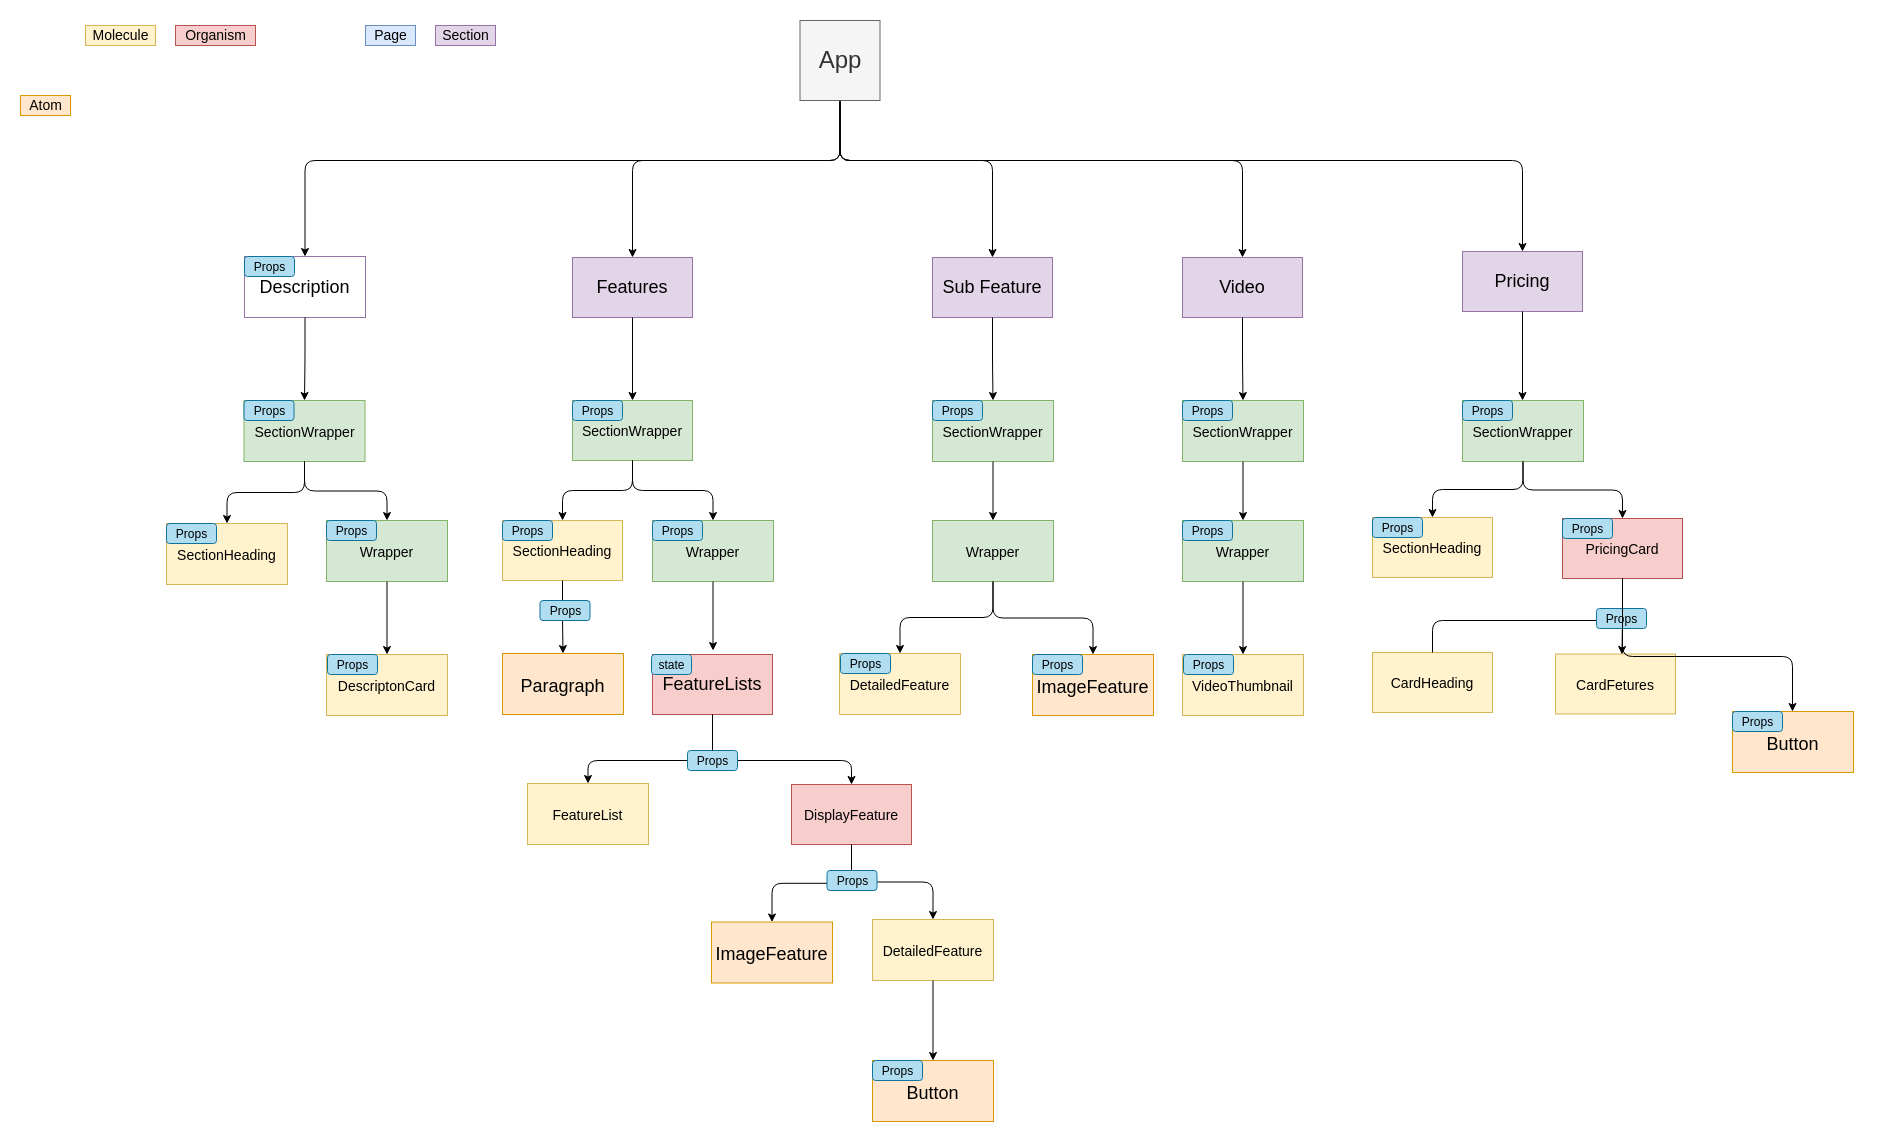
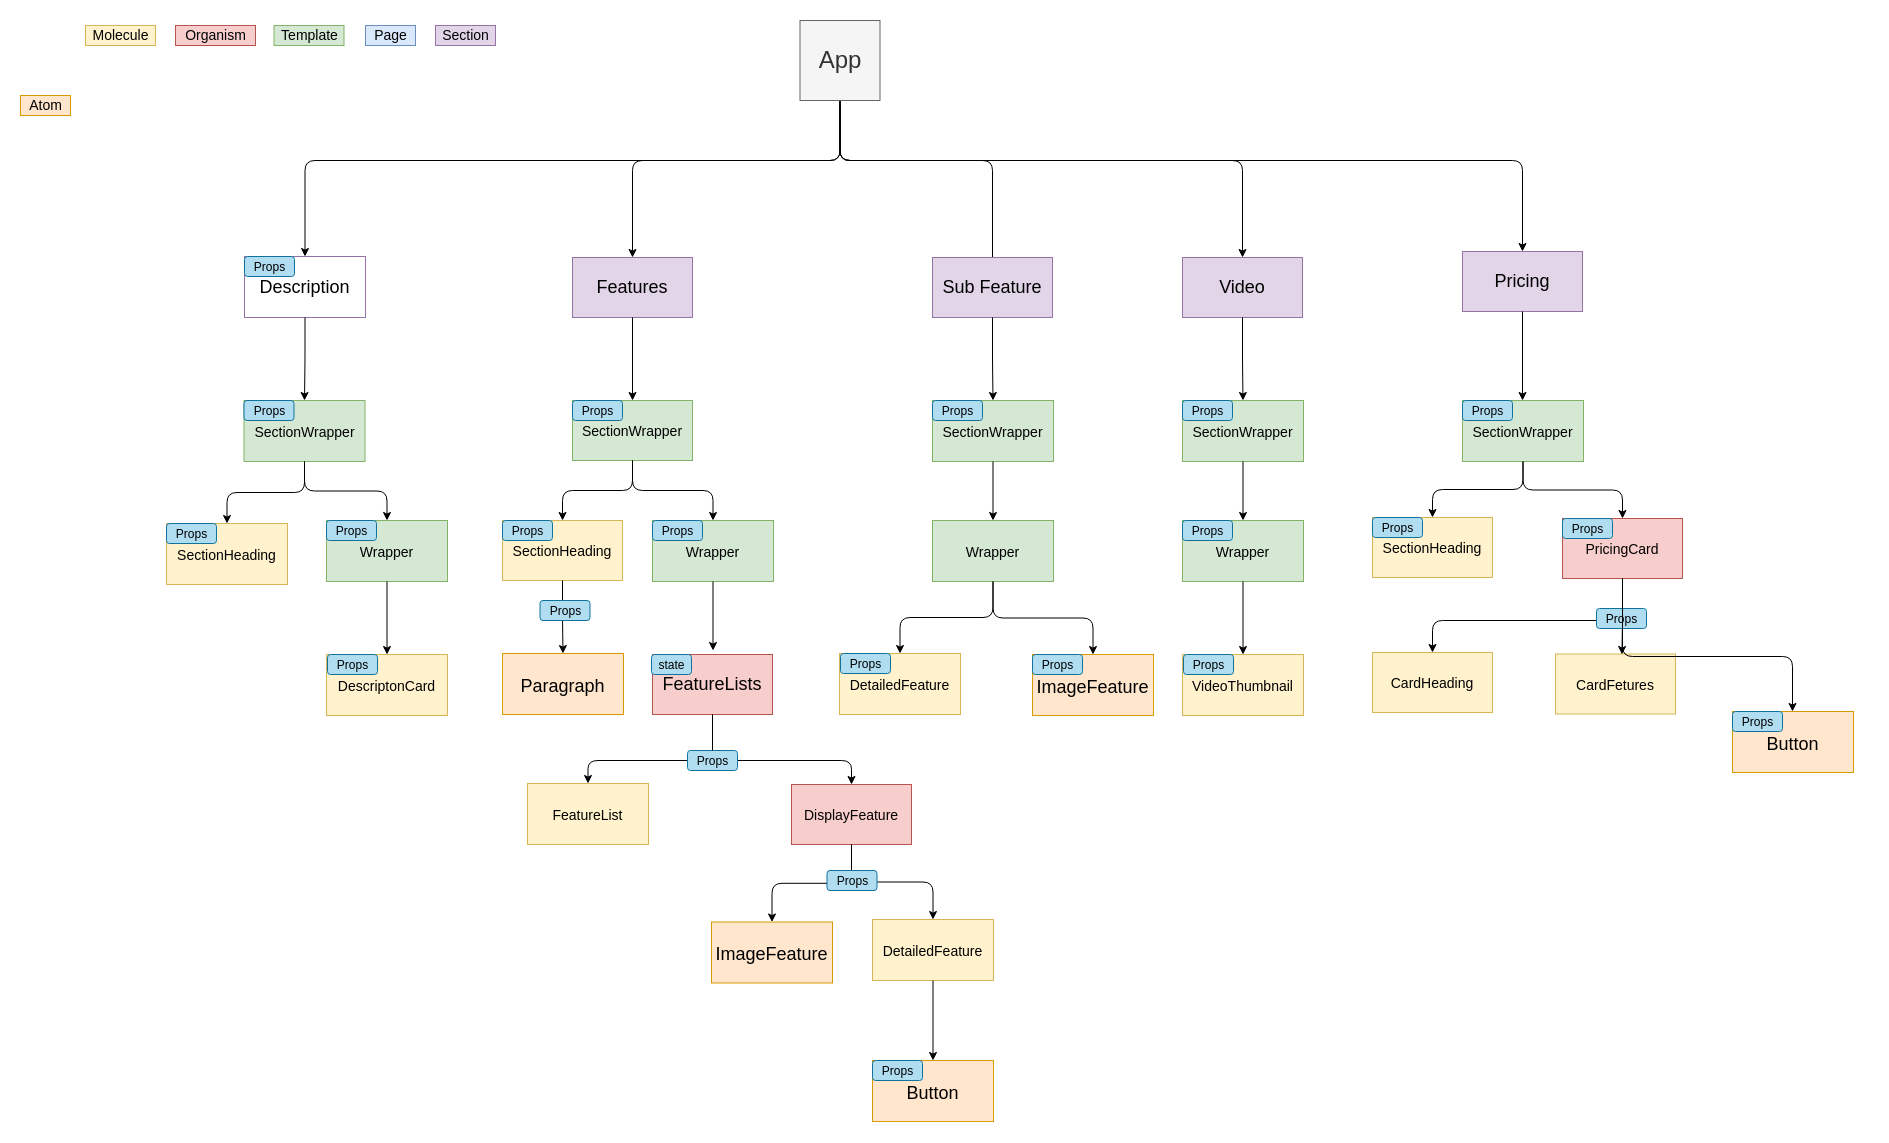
none -> (309, 36)
(993, 249) -> (993, 252)
(1433, 647) -> (1433, 644)
